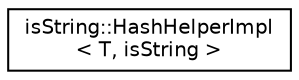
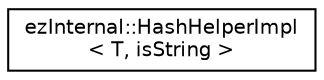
(150, 40) -> (162, 40)
